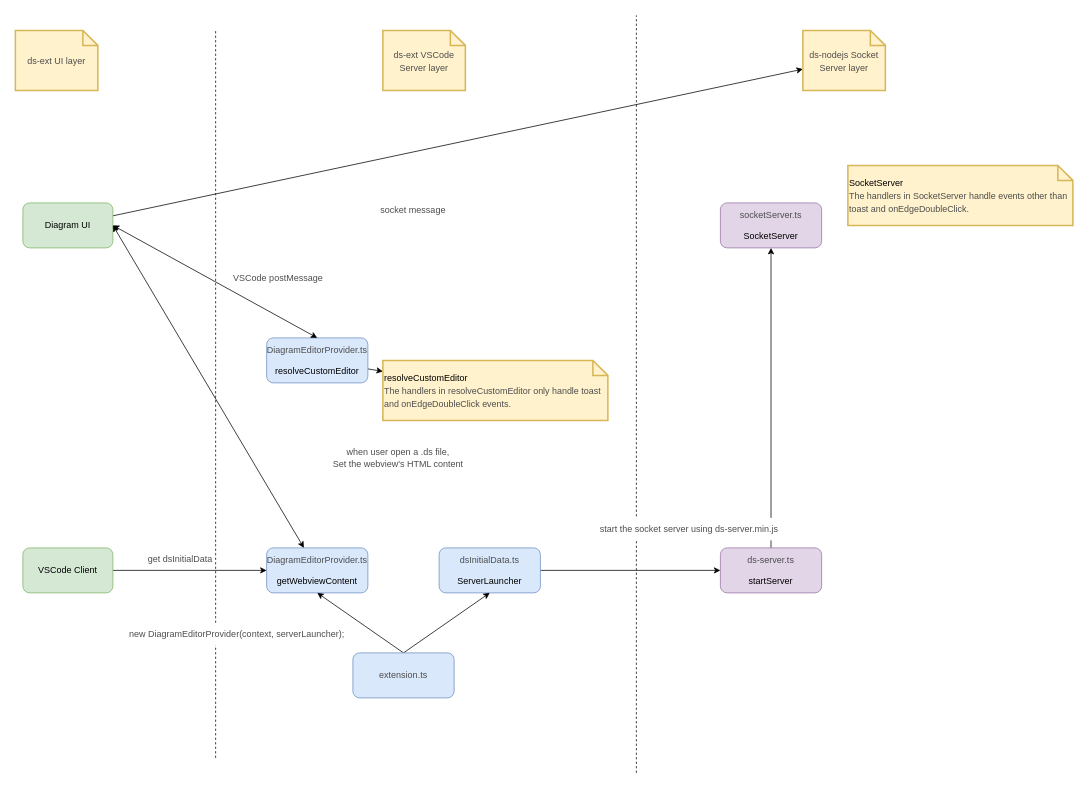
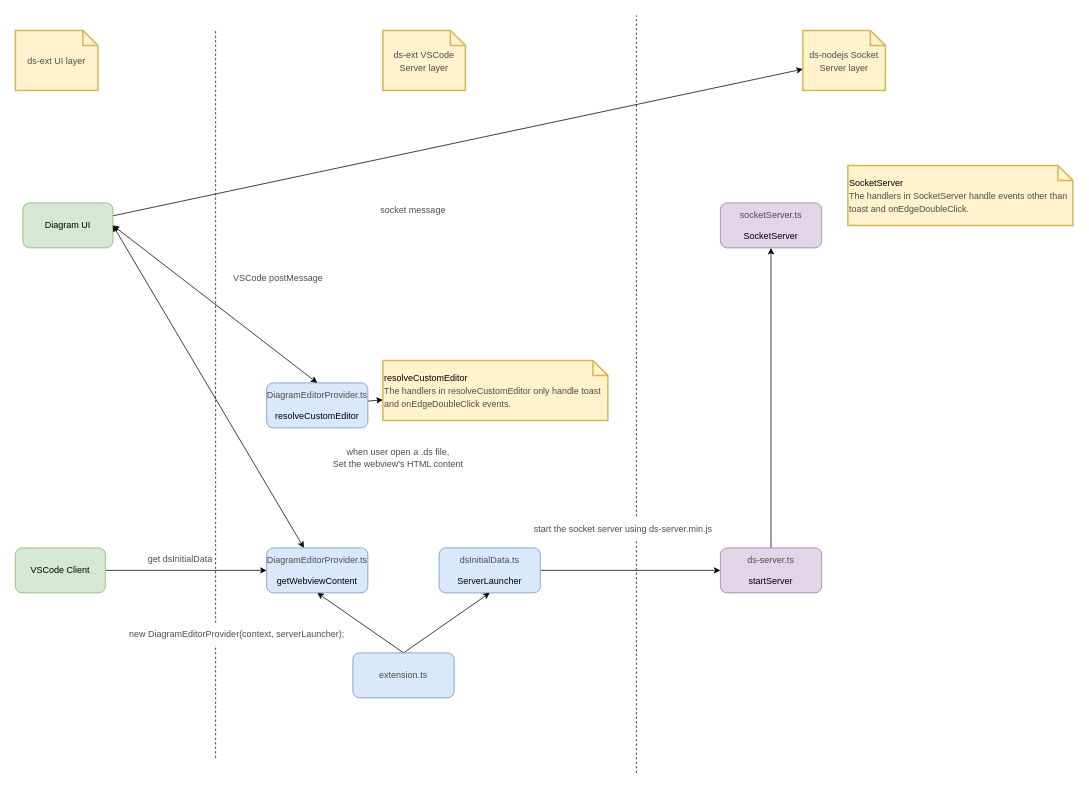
(317, 360) -> (317, 405)
(689, 529) -> (623, 529)
(68, 570) -> (60, 570)
